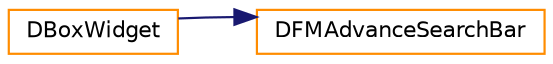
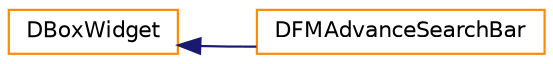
(206, 18) -> (228, 47)
